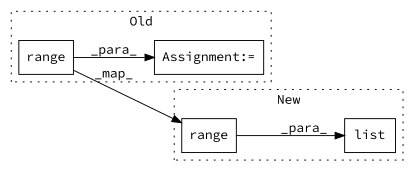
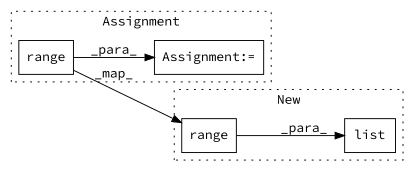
(141, 22) -> (141, 22)
